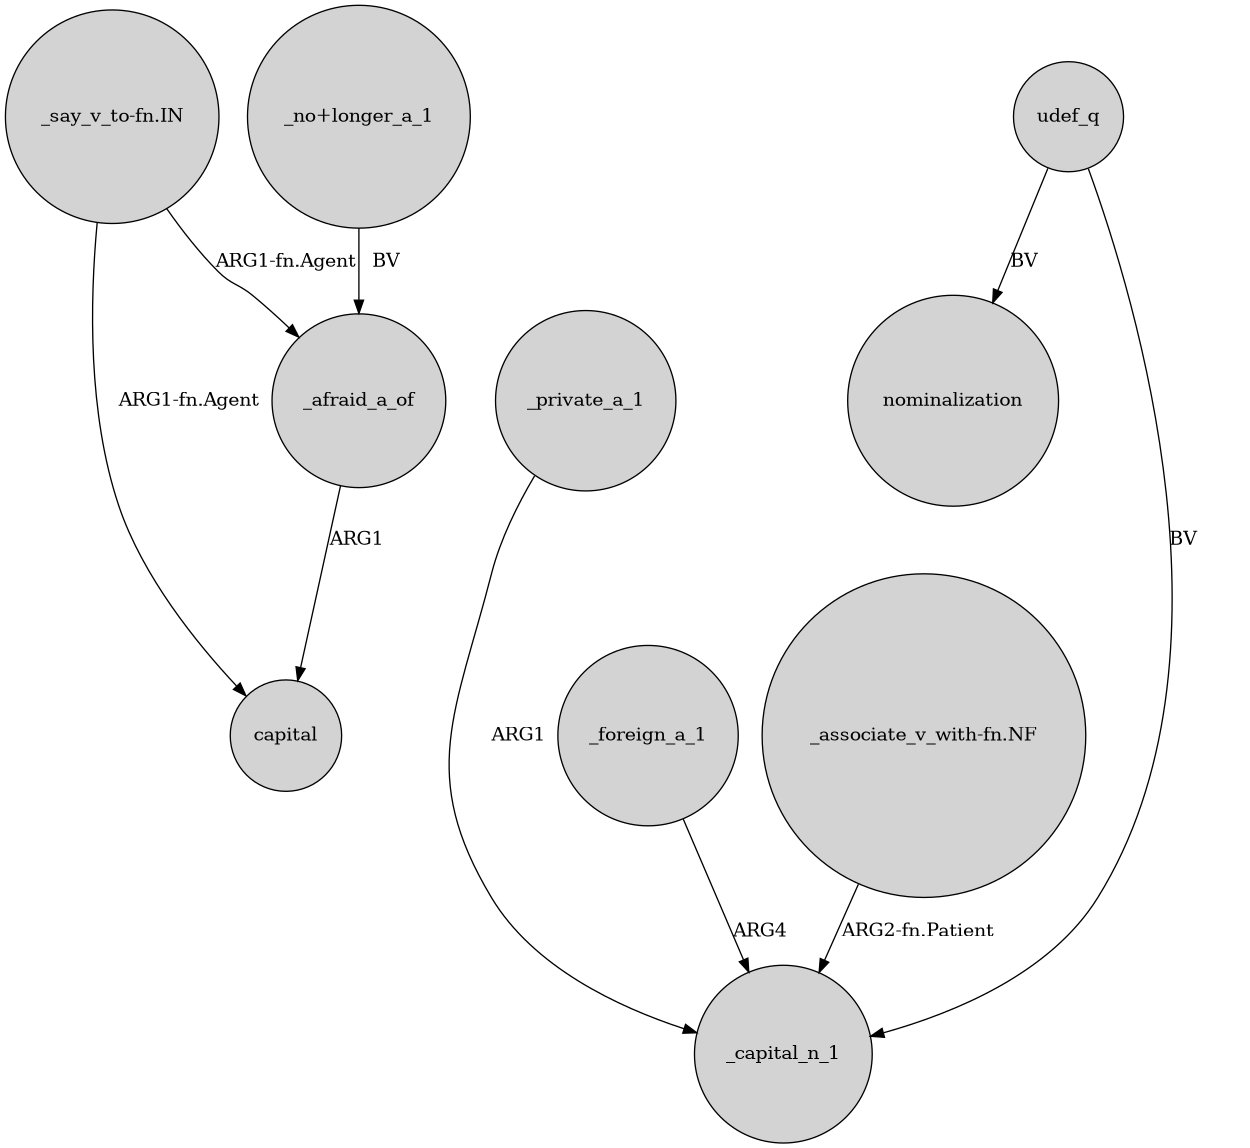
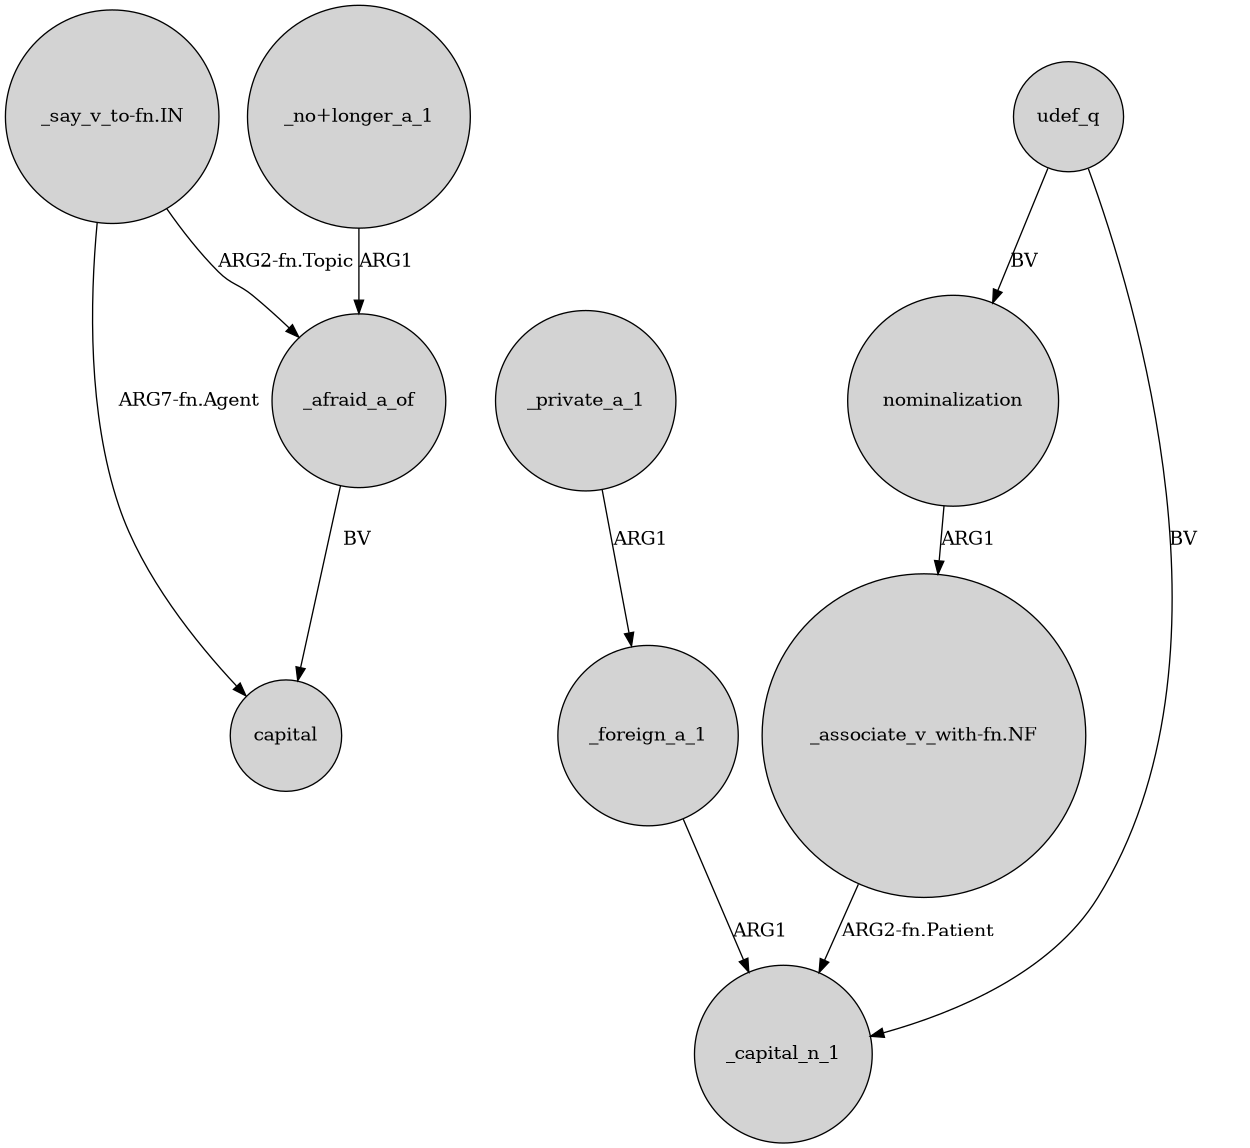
(286, 262) -> (286, 262)
(386, 262) -> (386, 262)
(189, 401) -> (189, 401)
none -> (942, 533)
(357, 540) -> (357, 540)
(453, 802) -> (616, 561)
(760, 932) -> (760, 932)
